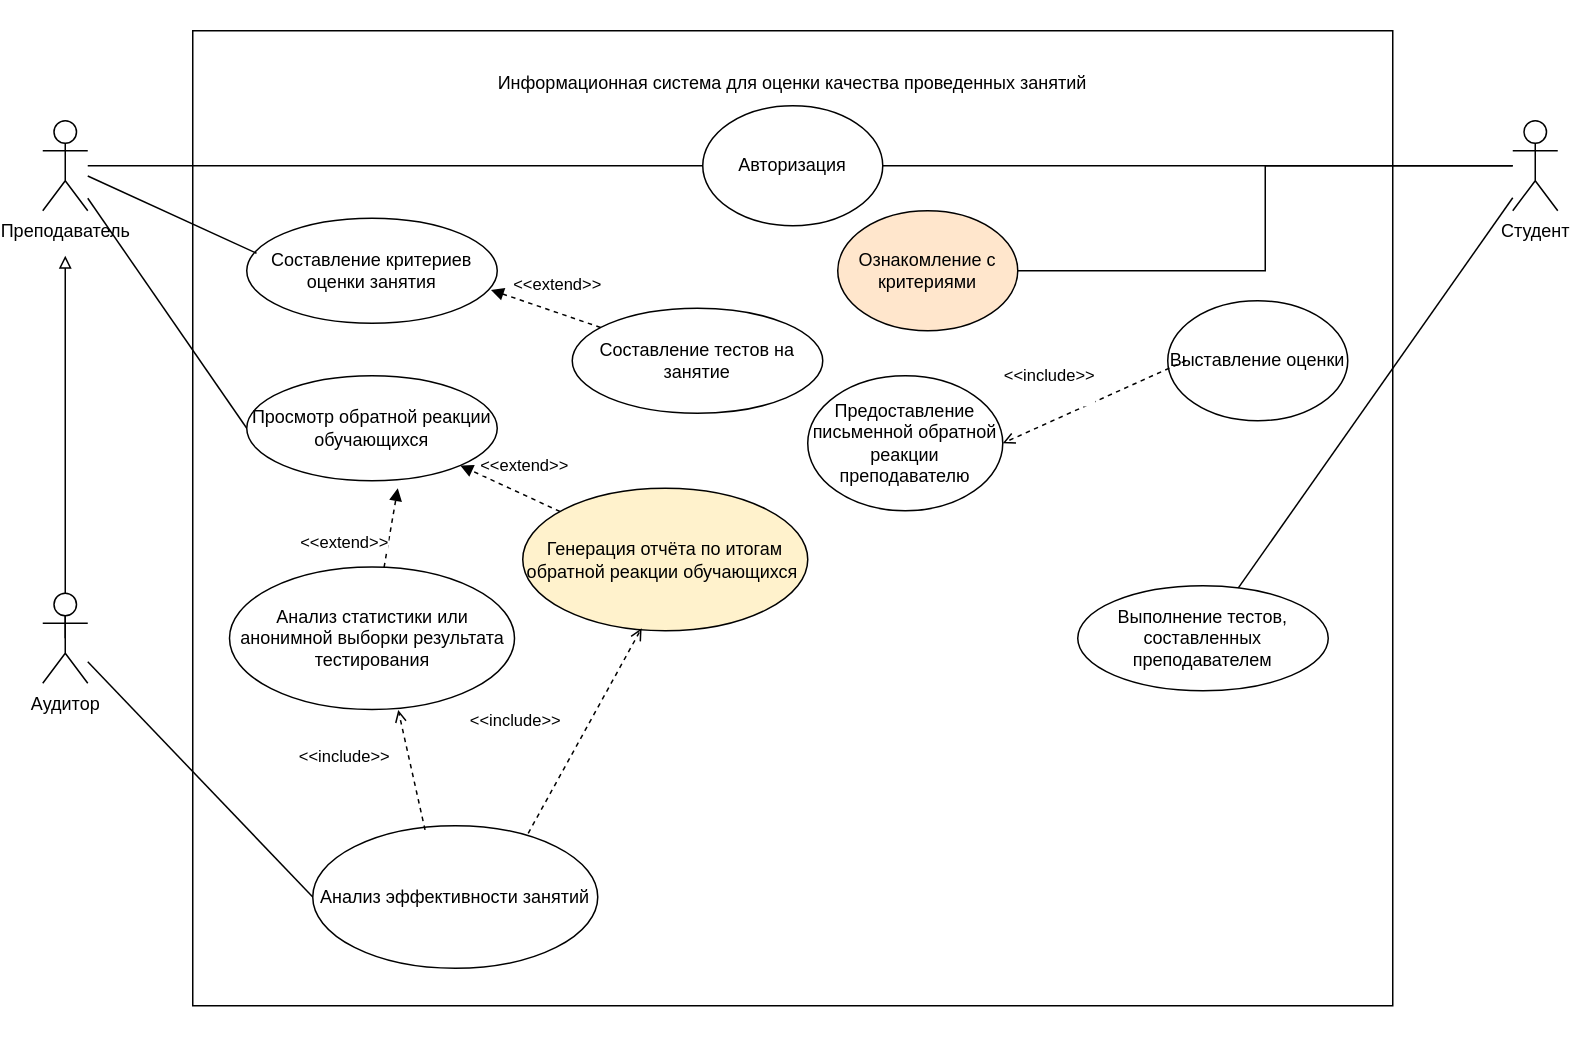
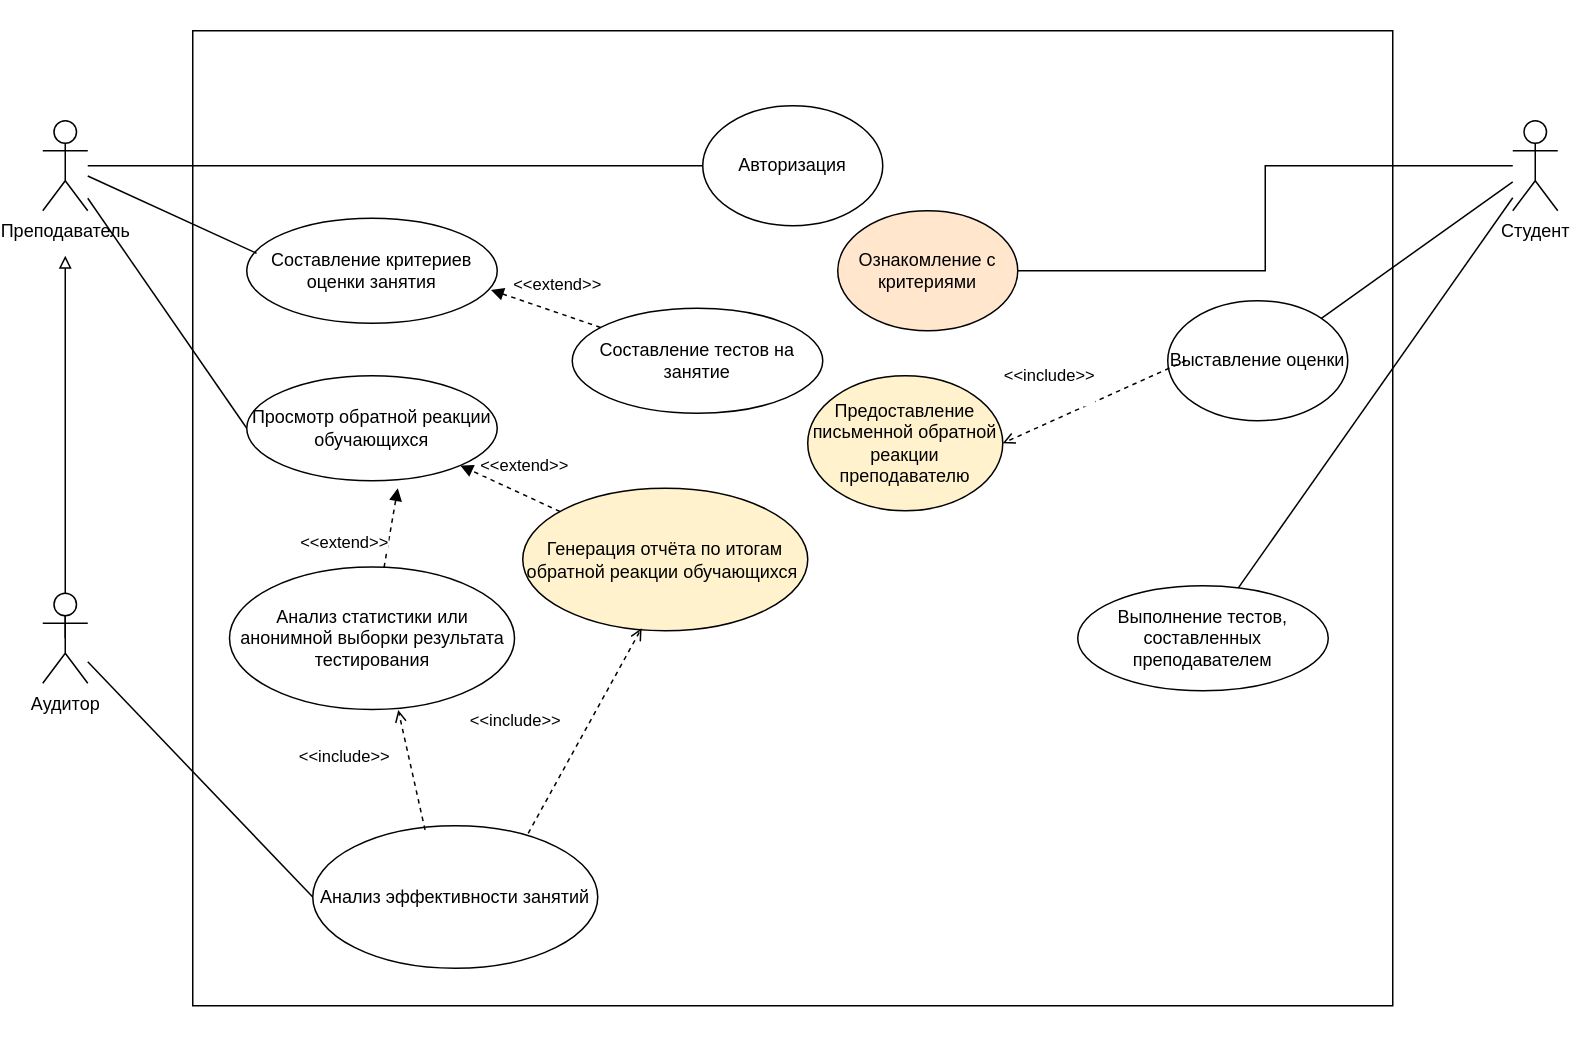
(793, 83) -> none
(1073, 166) -> (1417, 250)
(905, 443) -> (905, 443)
